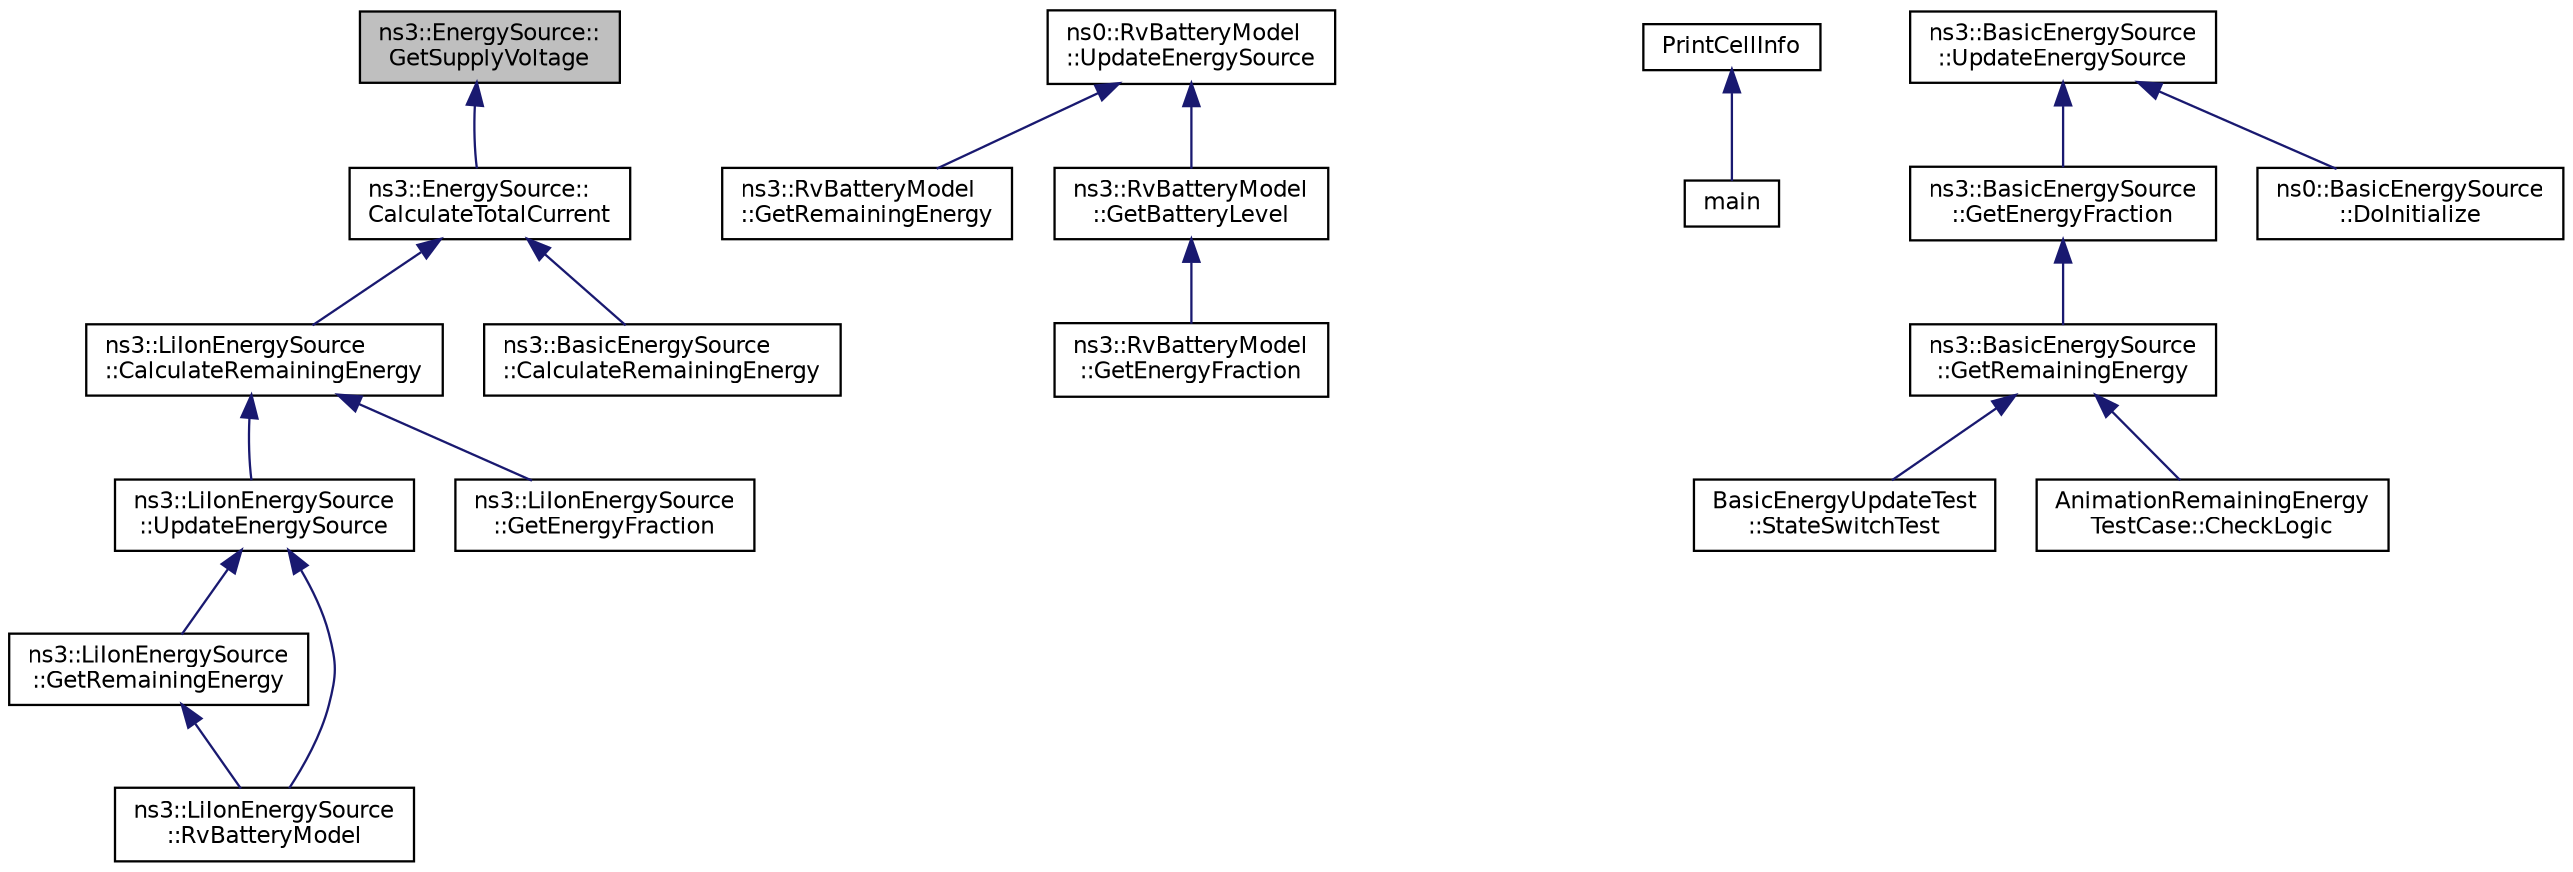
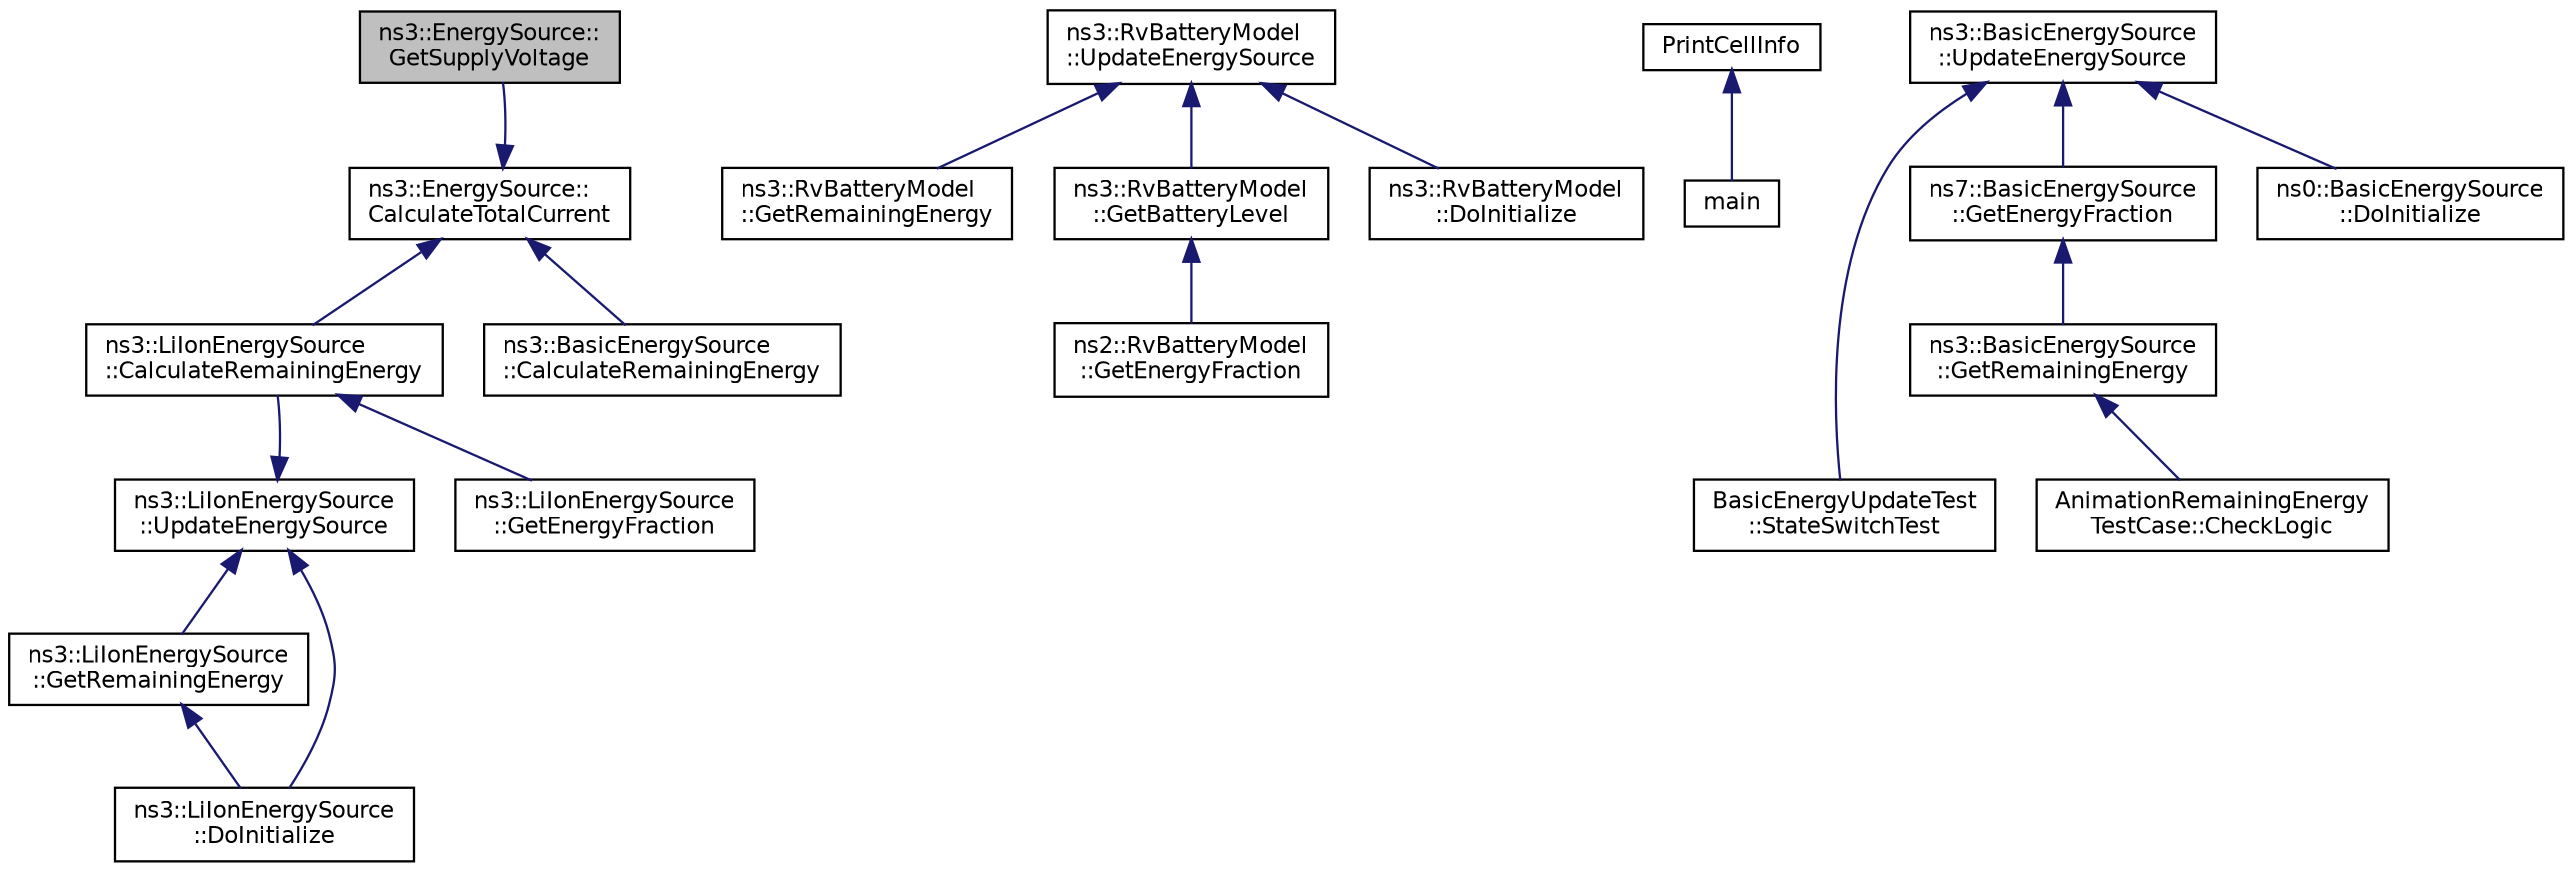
(1191, 47) -> (1191, 47)
(475, 137) -> (505, 114)
none -> (1506, 204)
(2063, 204) -> (2063, 204)
(1191, 360) -> (1191, 360)
(1944, 444) -> (1850, 266)
(249, 449) -> (280, 426)
(264, 825) -> (264, 825)
